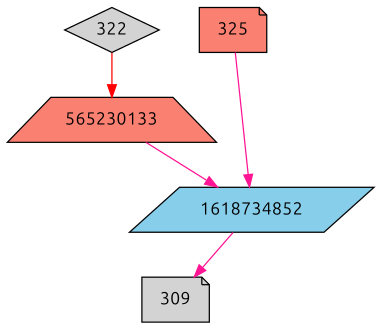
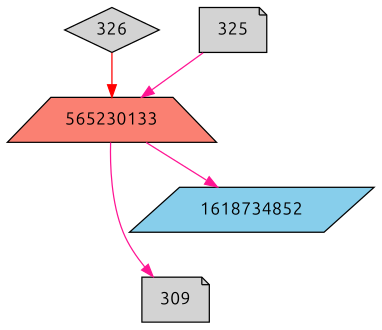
(112, 30) -> (112, 30)
(233, 30) -> (233, 30)
(242, 113) -> (178, 71)
(218, 250) -> (116, 208)
